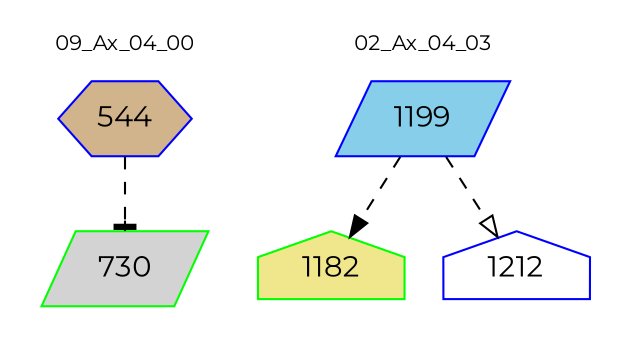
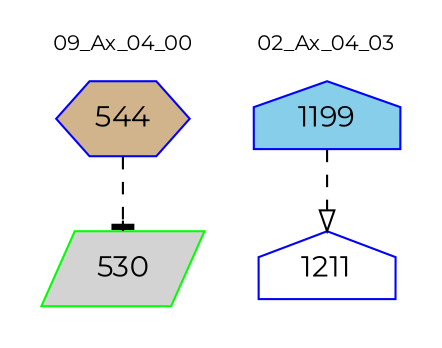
(423, 119) -> (327, 119)
(125, 269) -> (123, 269)
(331, 269) -> none
(517, 269) -> (327, 269)
